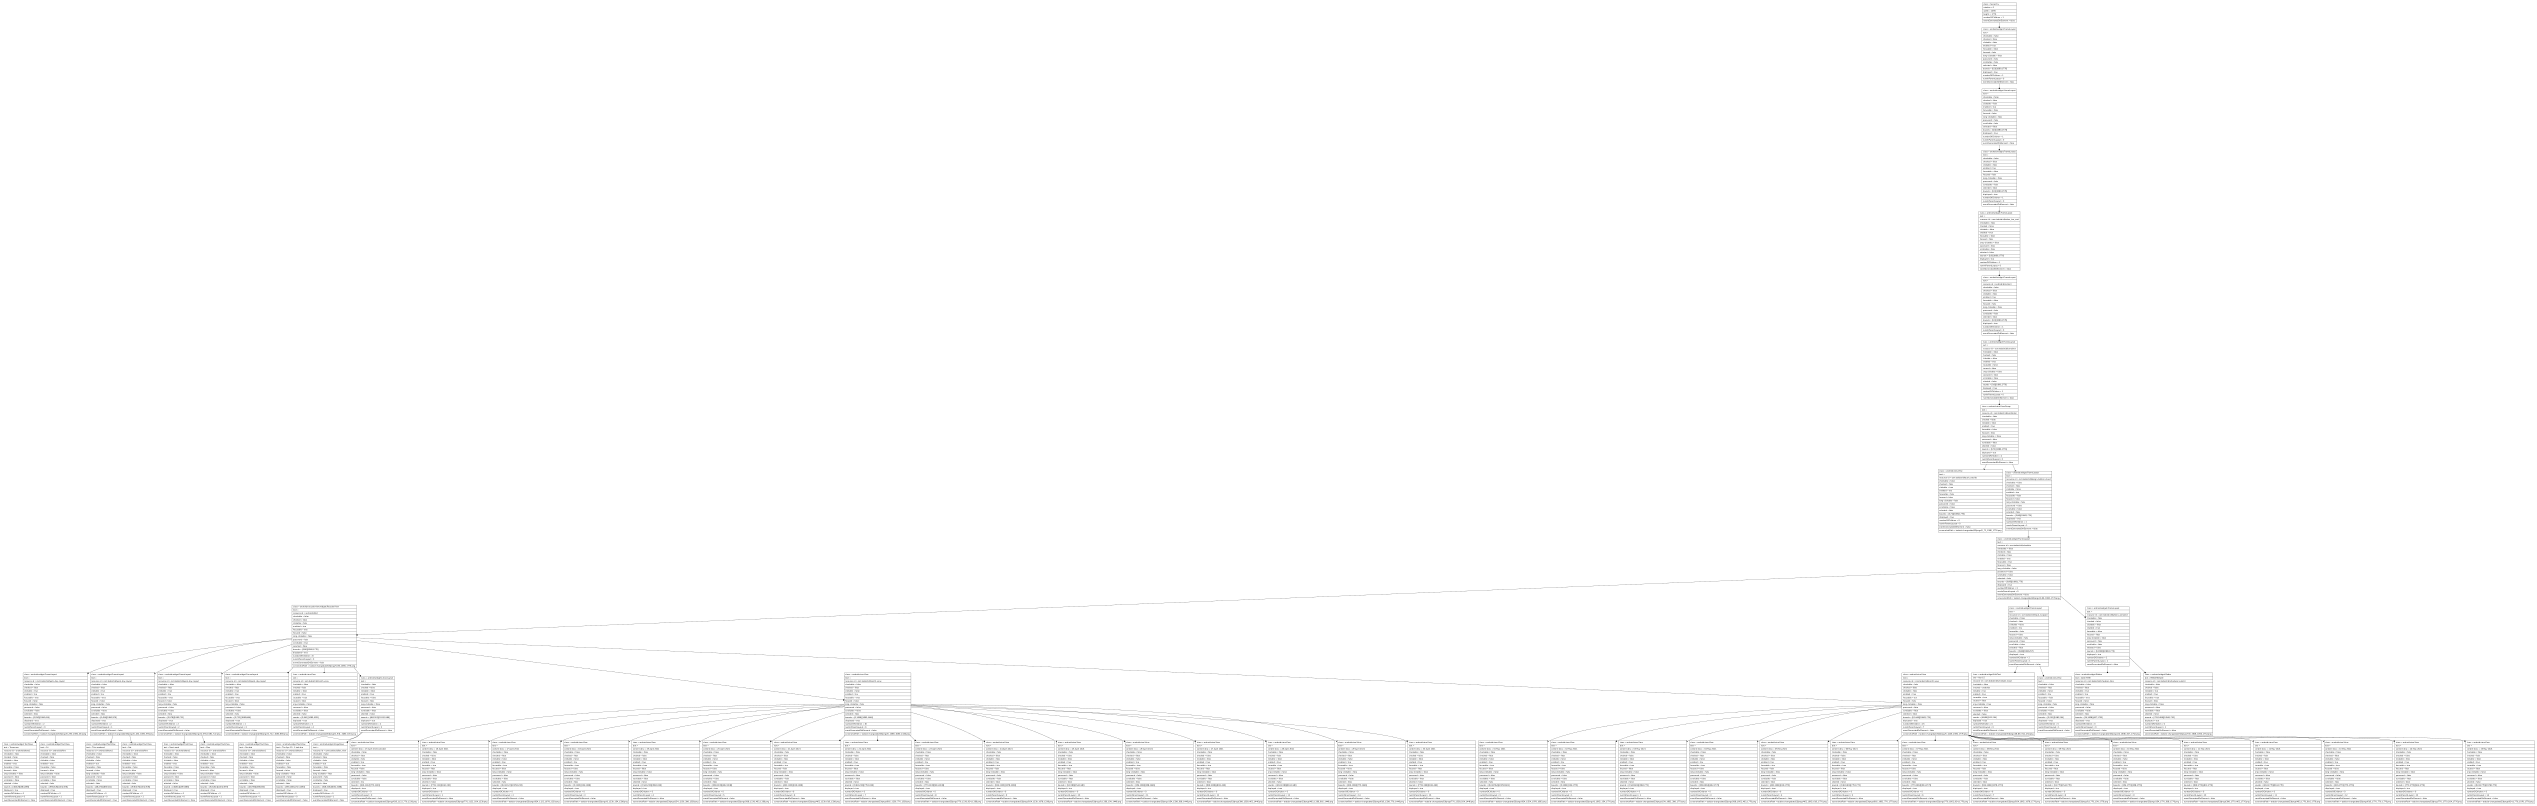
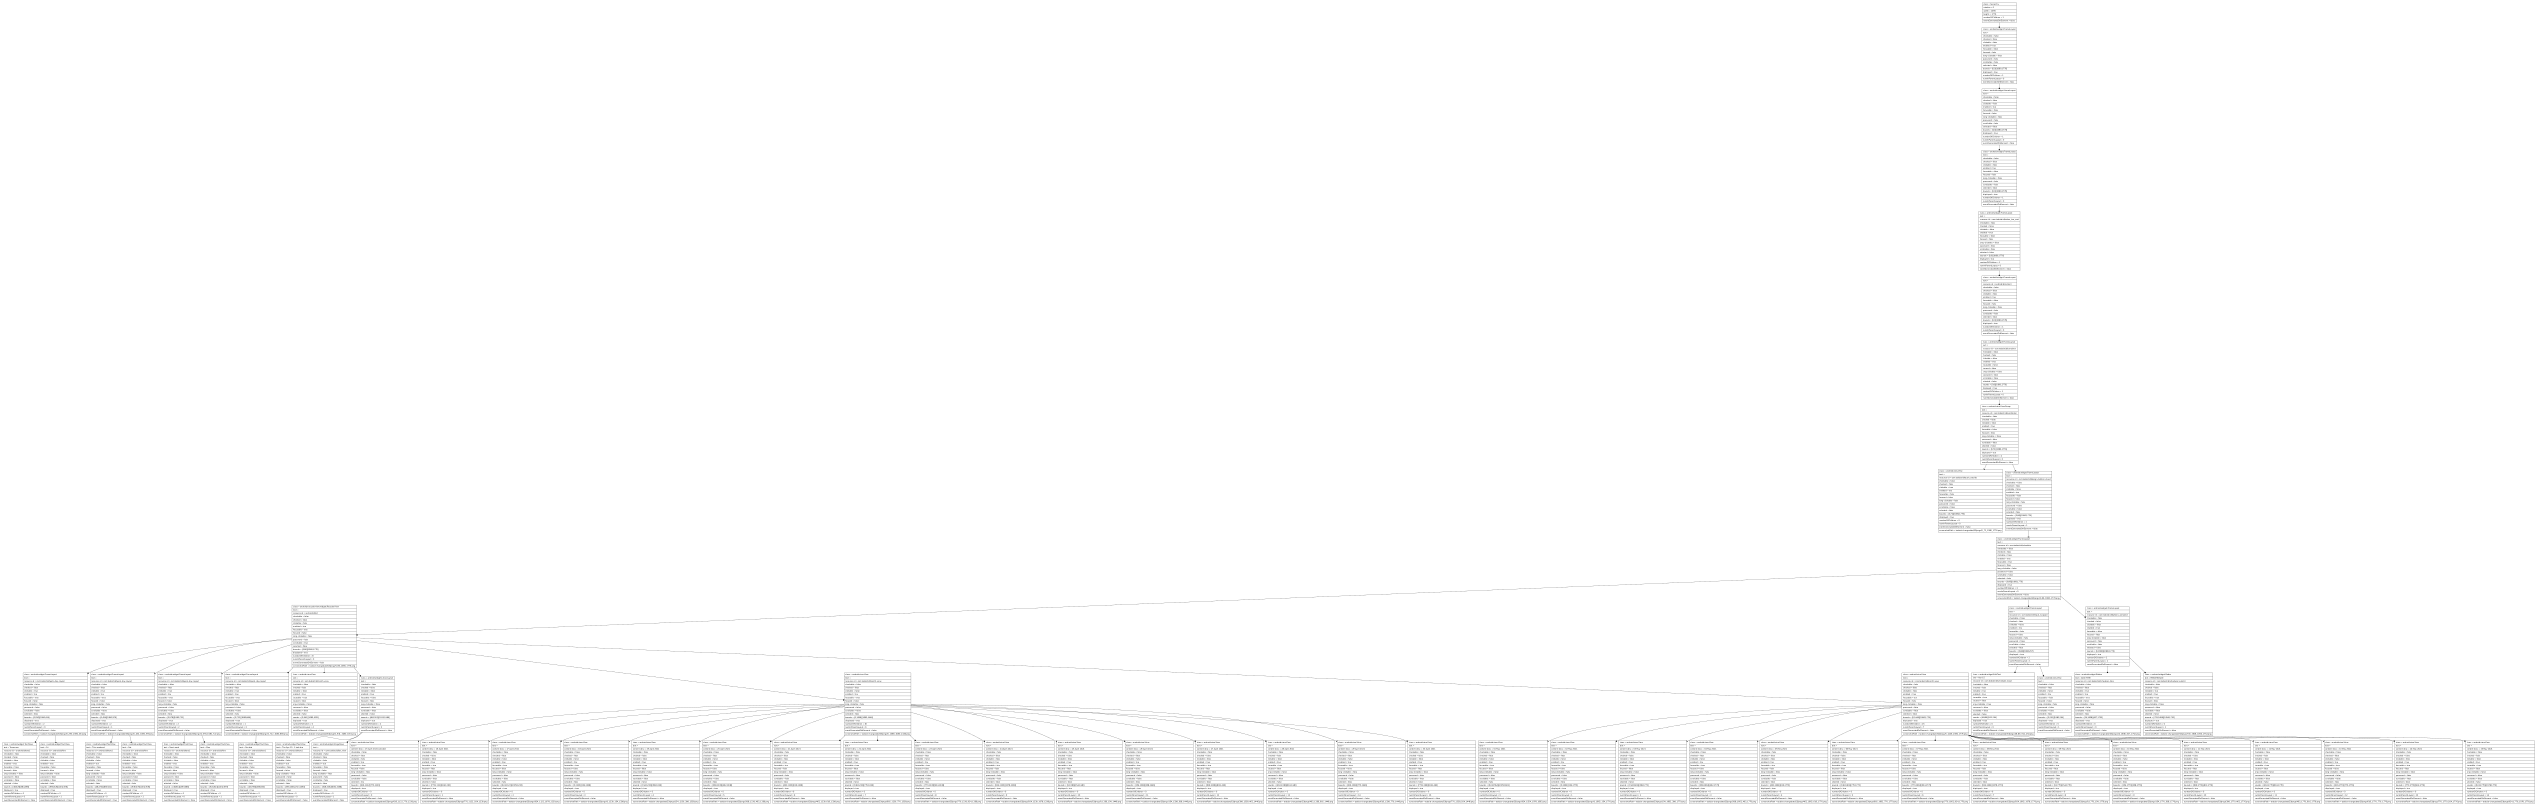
(1981, 688) -> (1980, 688)
